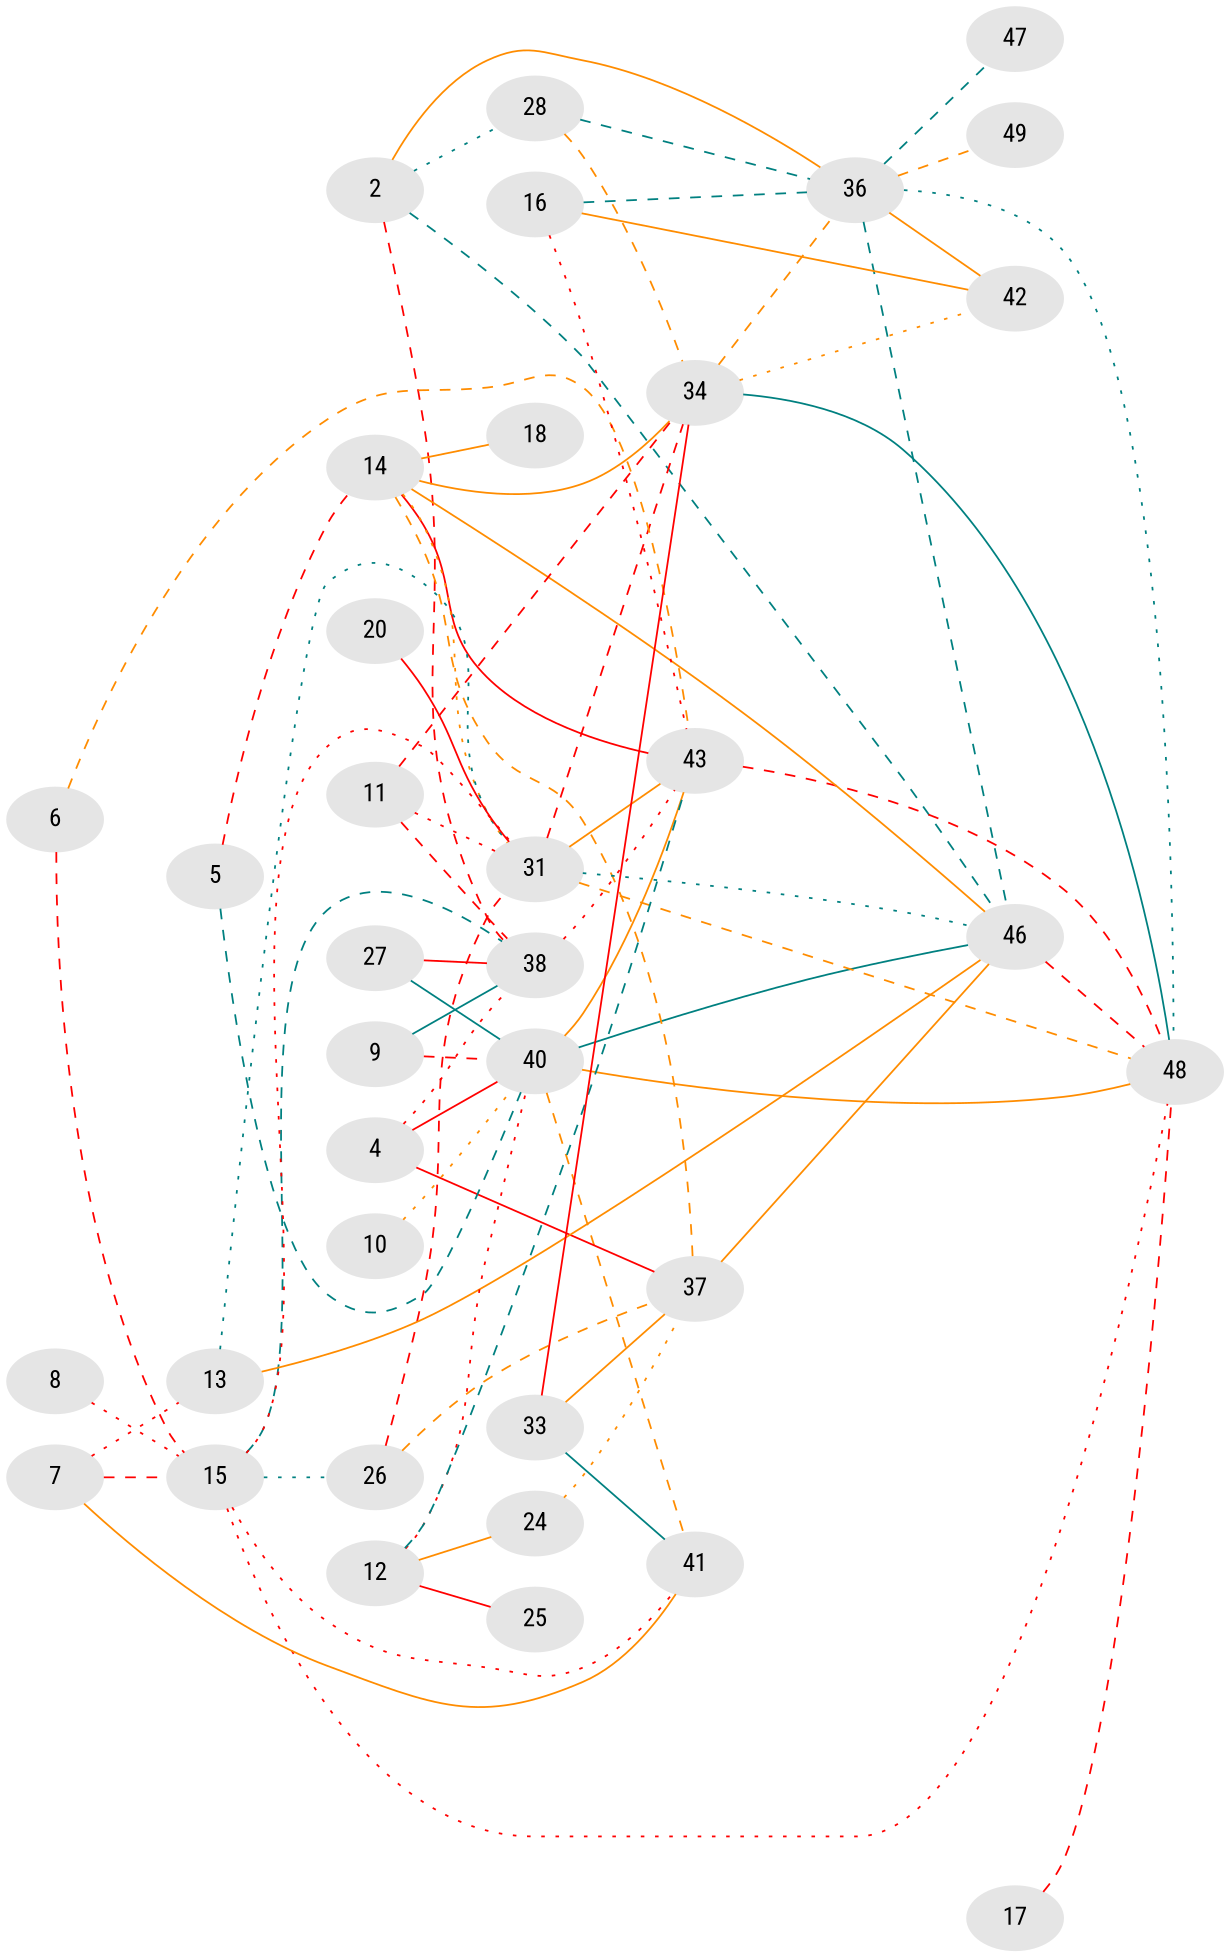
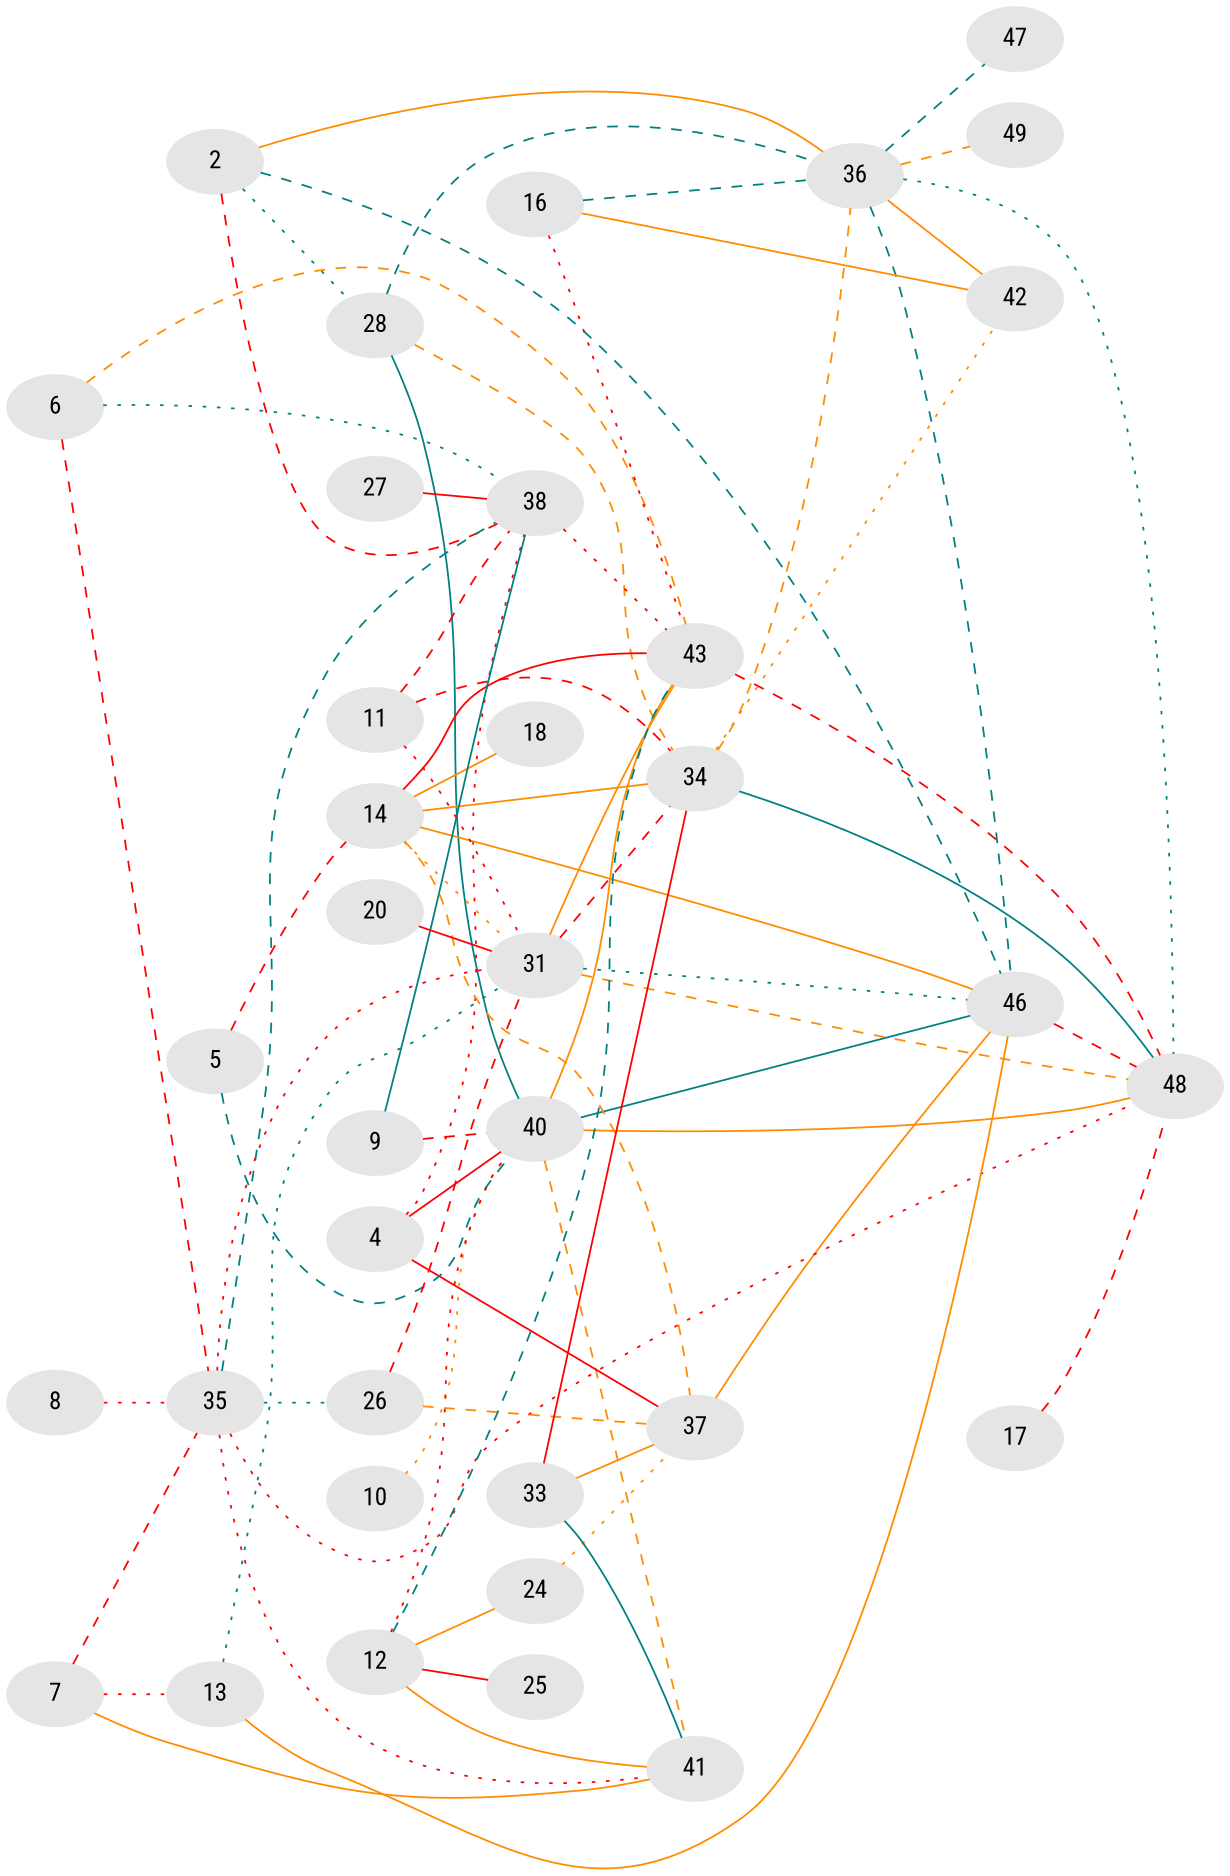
none -> (308, 416)
(467, 1017) -> (455, 746)
(215, 1477) -> (215, 1403)
none -> (520, 1746)
